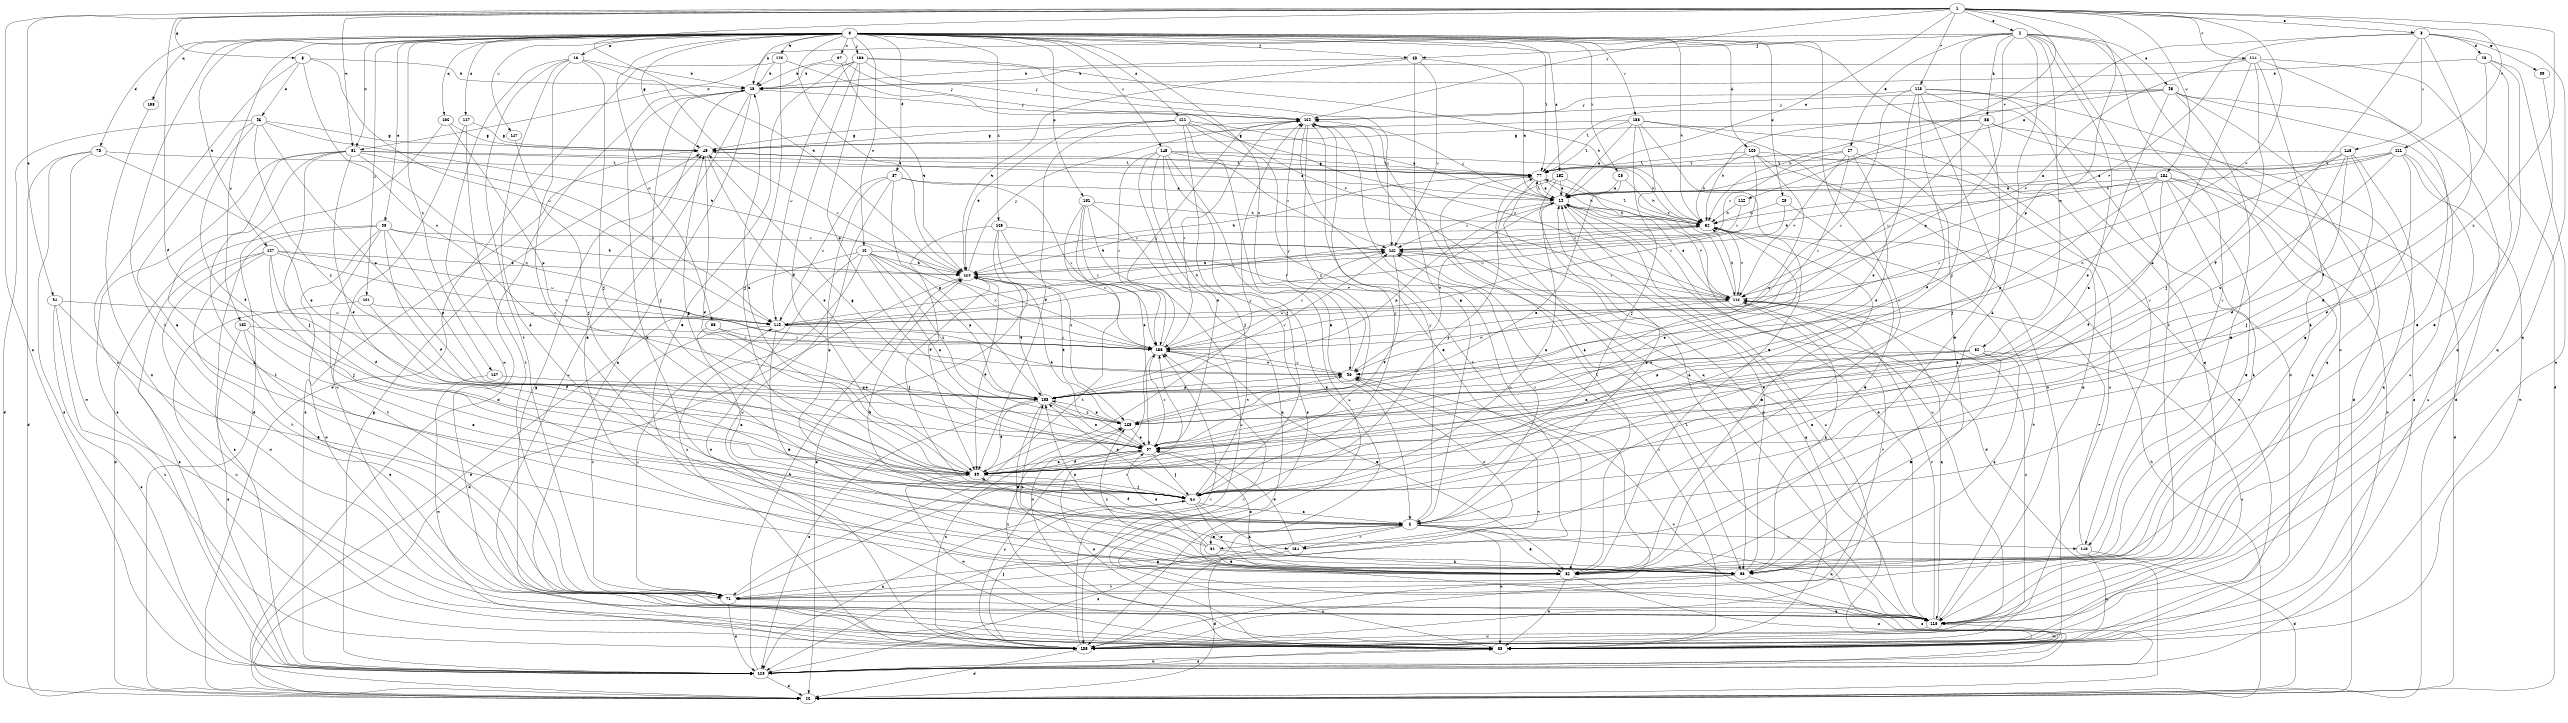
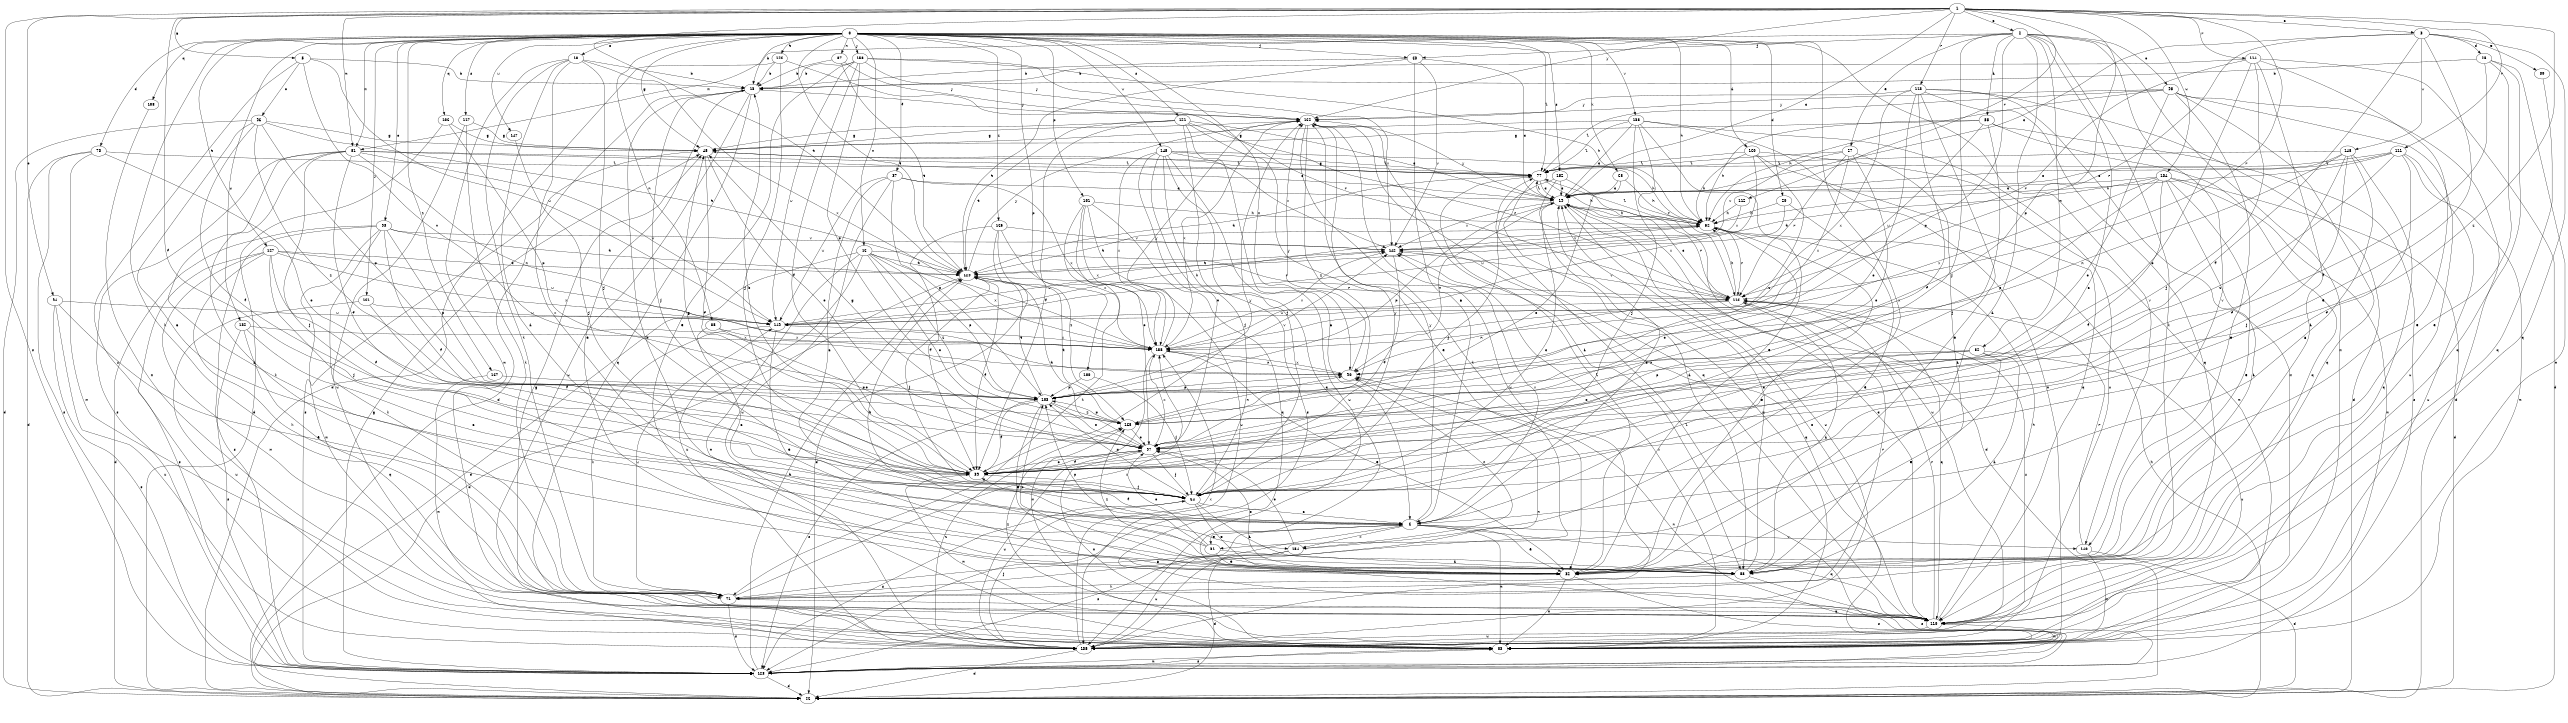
none -> (1087, 375)
(1132, 570) -> none
(1413, 601) -> (1168, 578)
